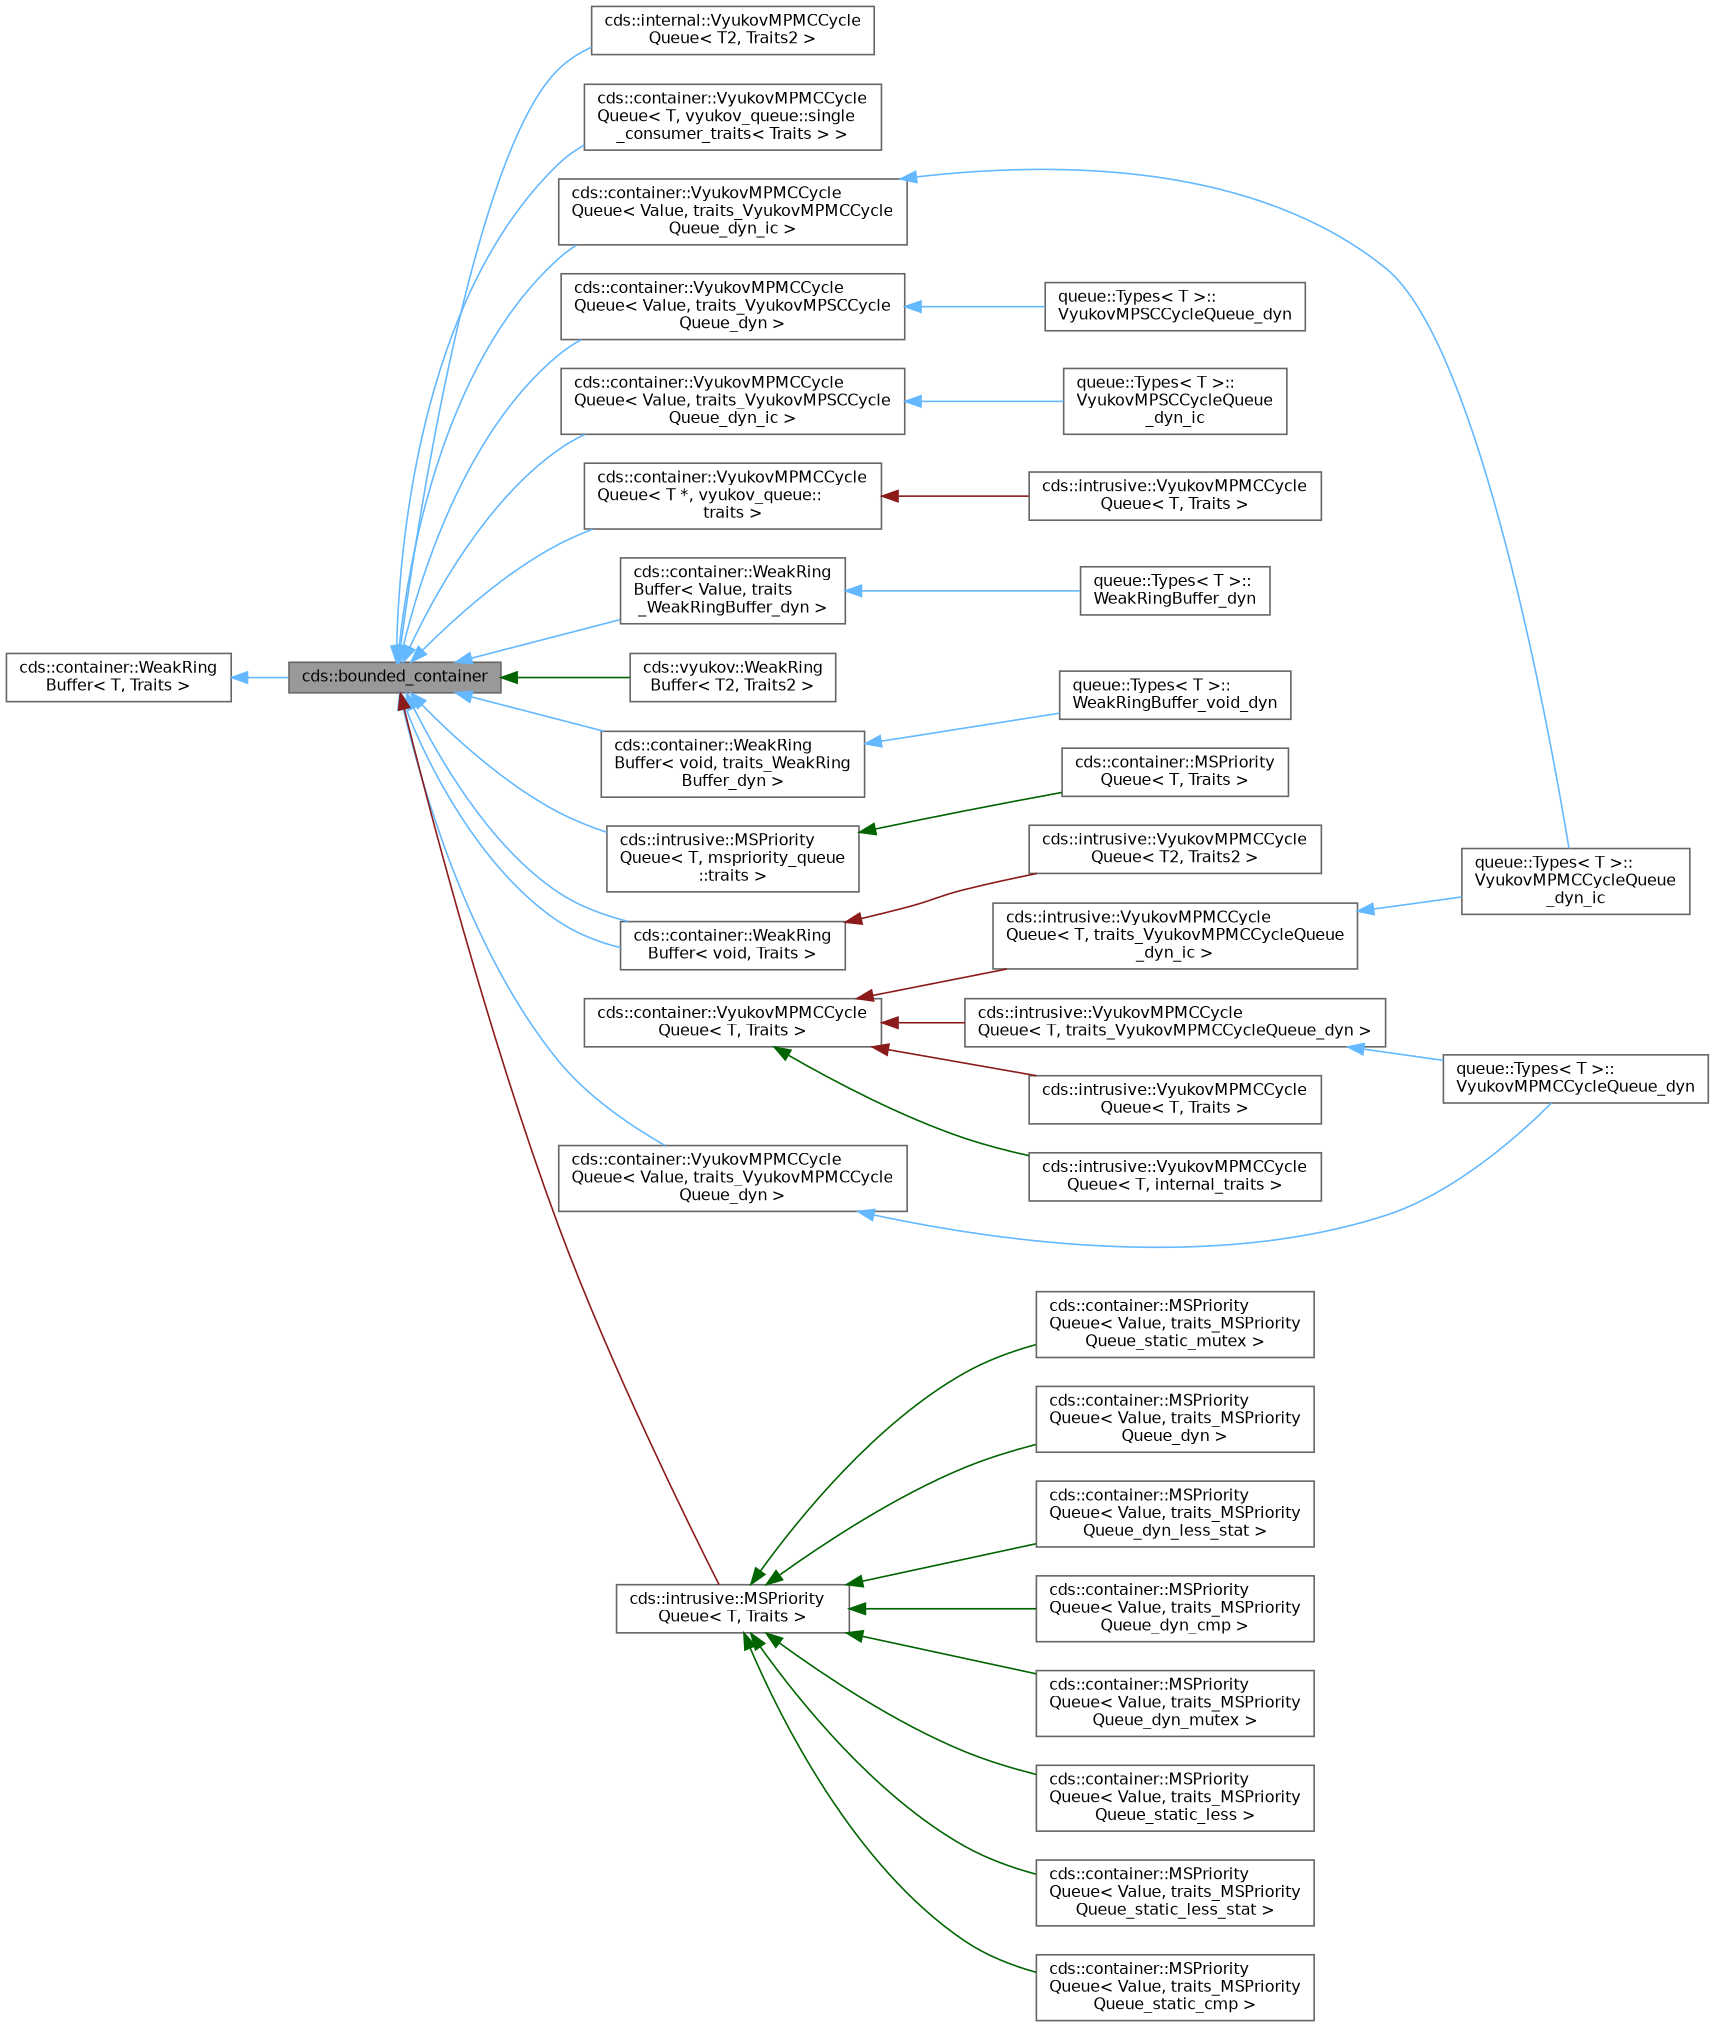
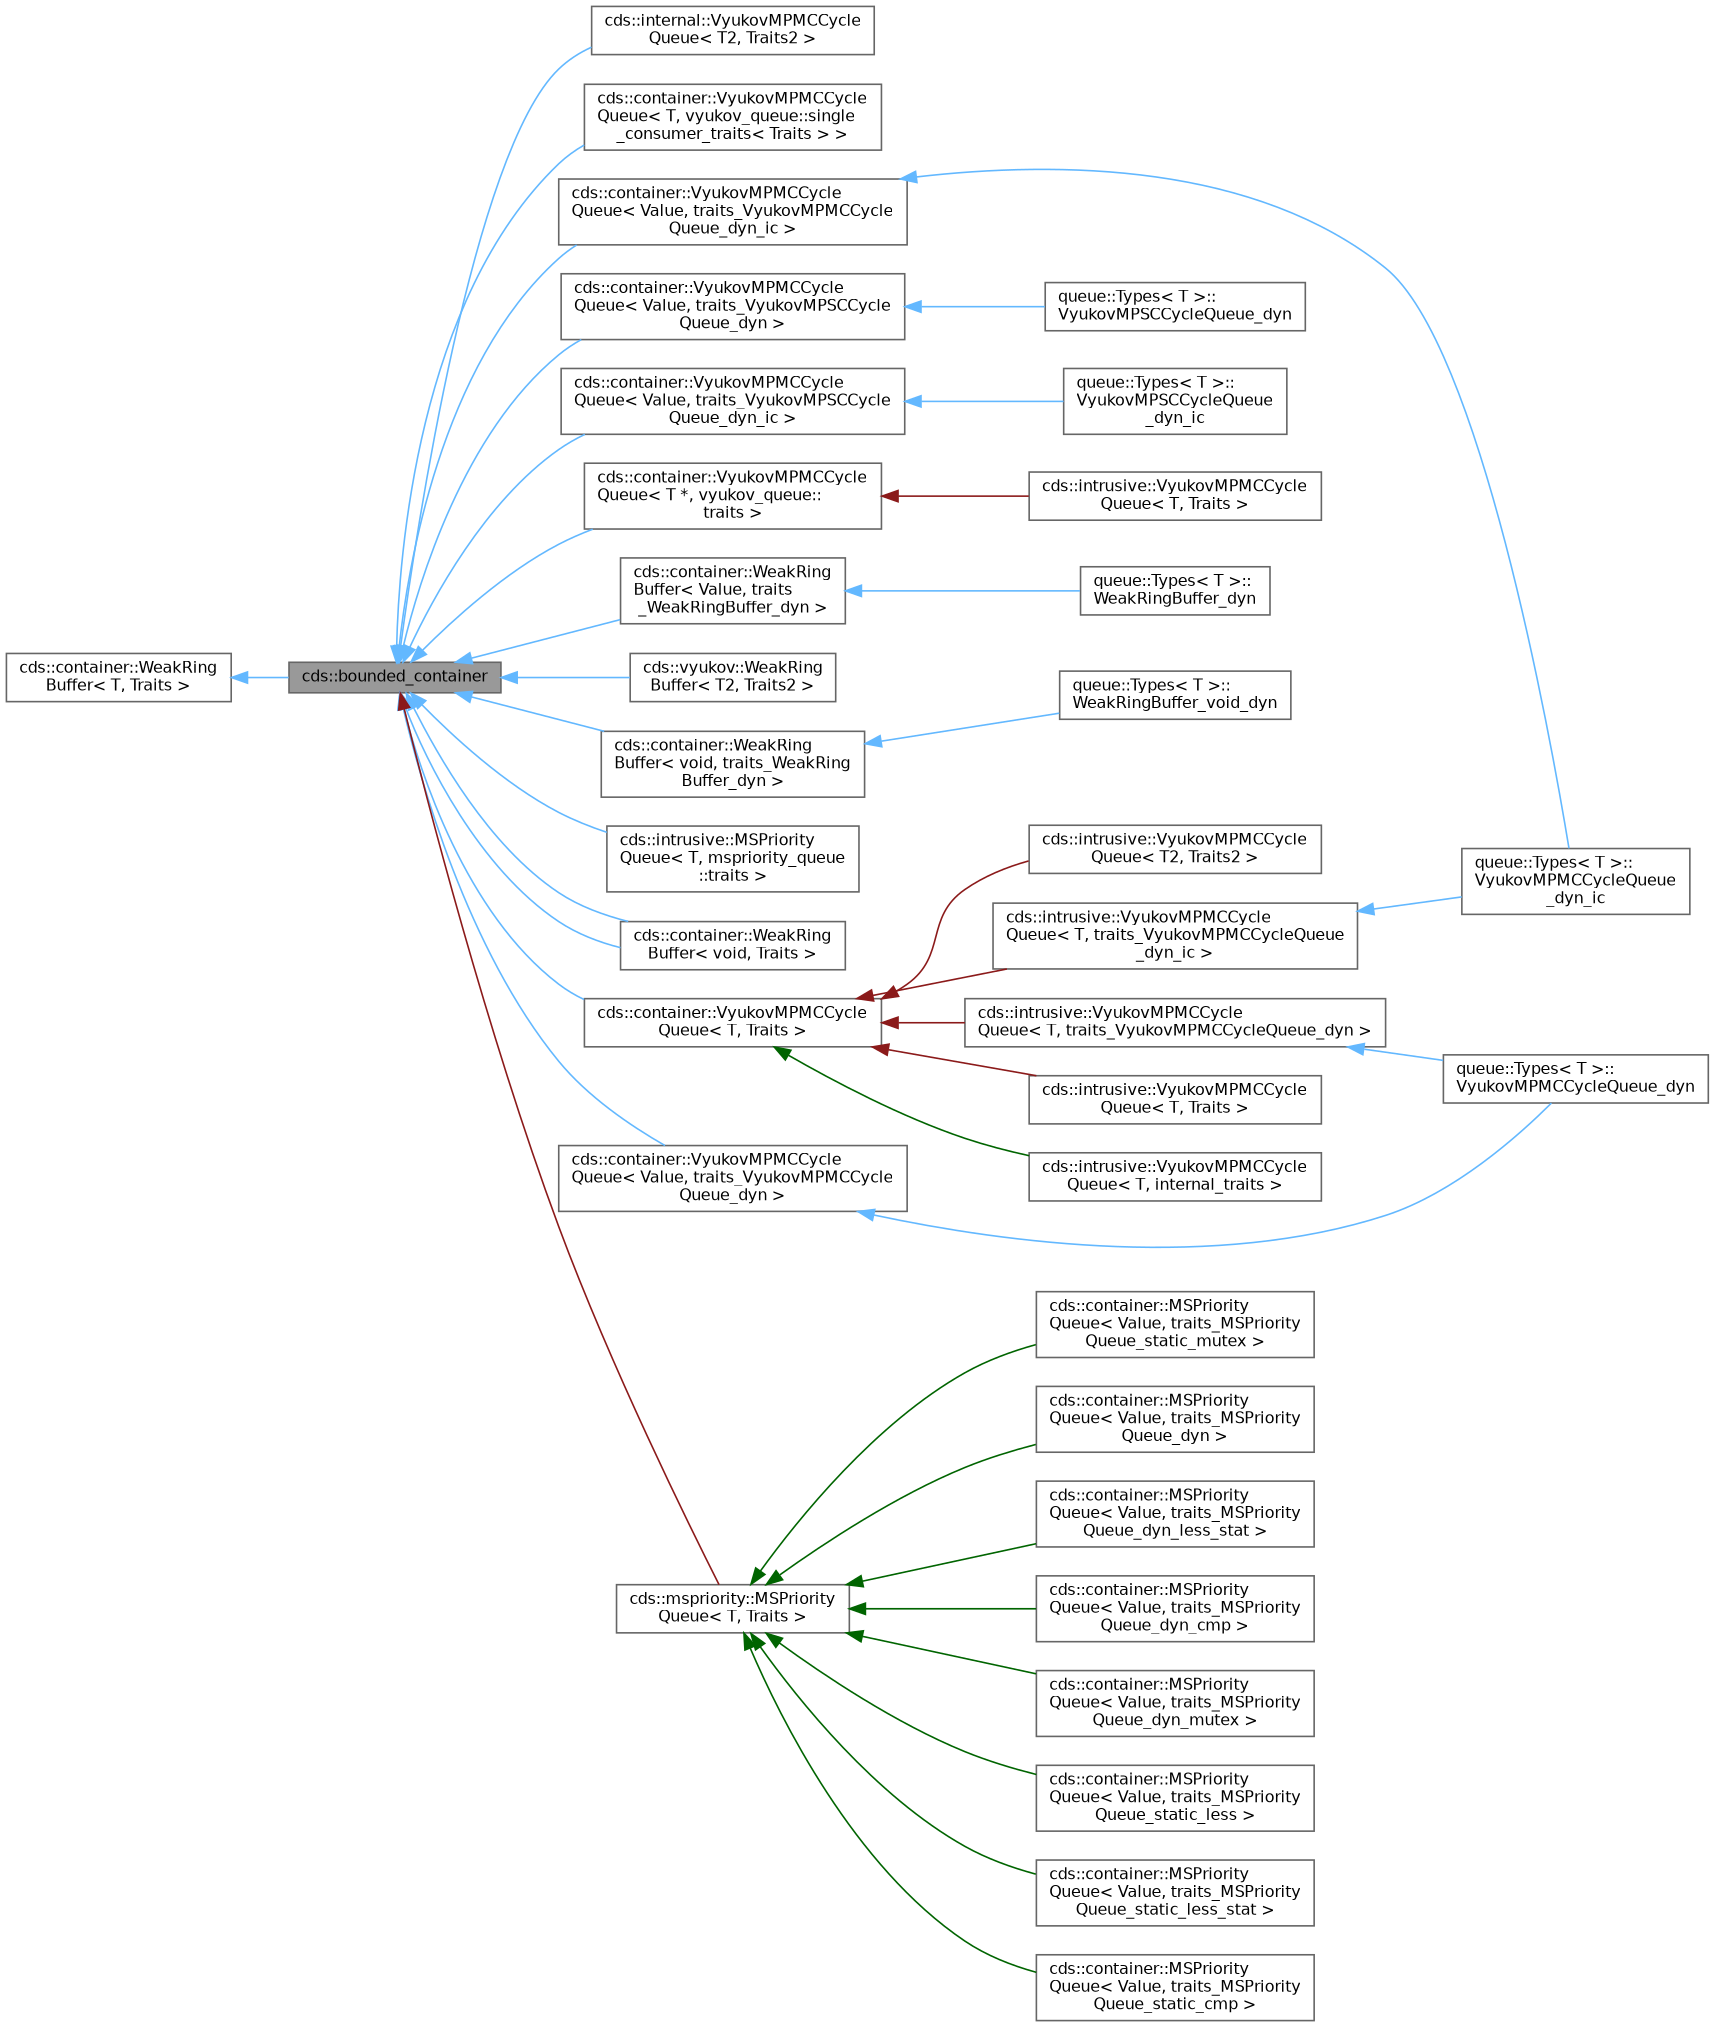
(574, 678) -> (574, 678)
(1175, 772) -> none
none -> (467, 872)
(949, 894) -> (946, 910)
(733, 1609) -> (733, 1609)
